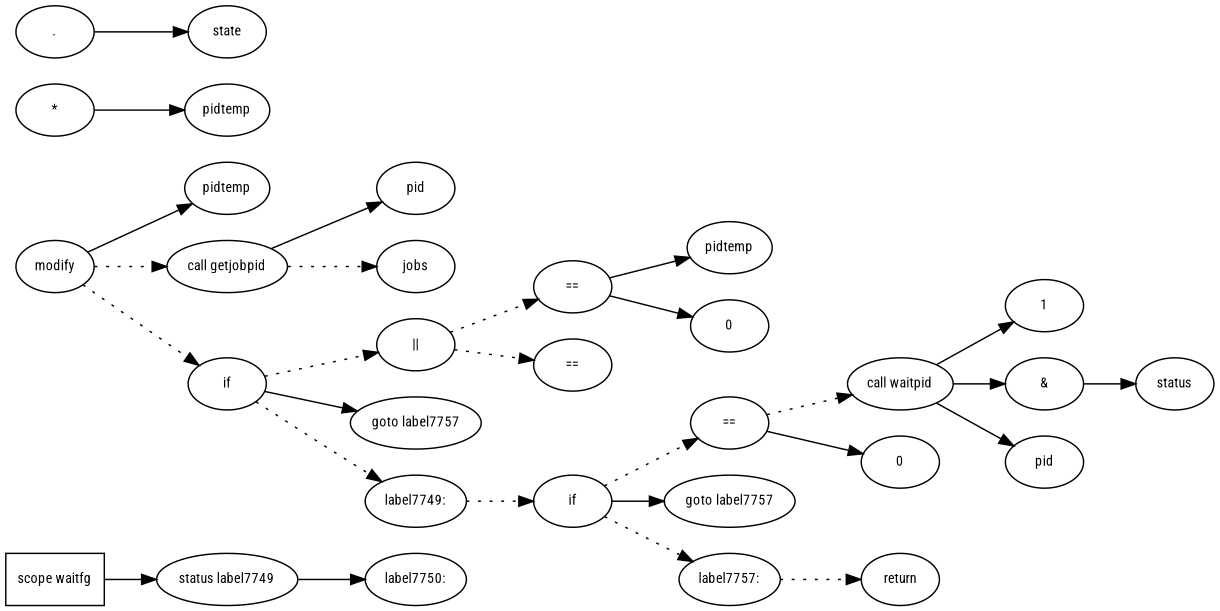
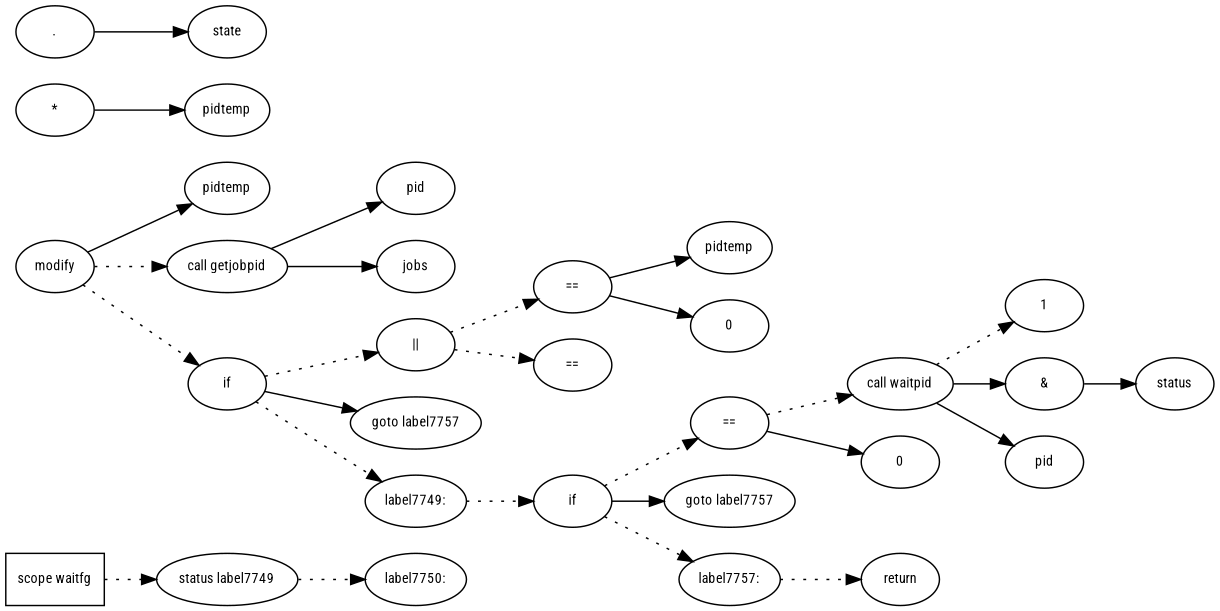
(325, 267) -> (325, 267)
(969, 347) -> (969, 347)
(123, 579) -> (123, 579)
(324, 579) -> (324, 579)
